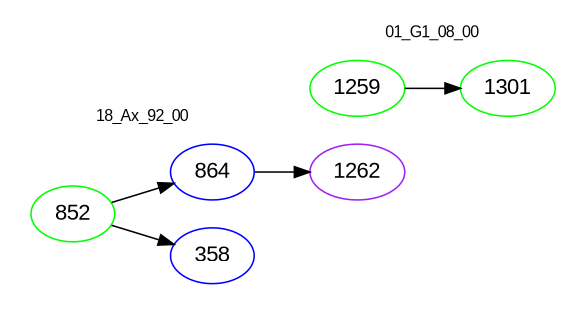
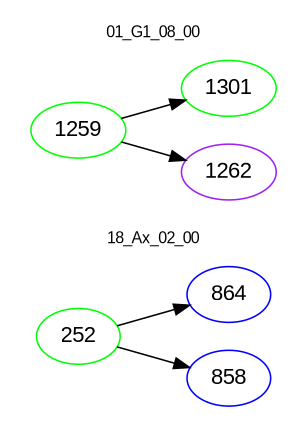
(143, 117) -> (154, 239)
(276, 172) -> (146, 149)
(73, 214) -> (78, 336)
(212, 256) -> (229, 378)
